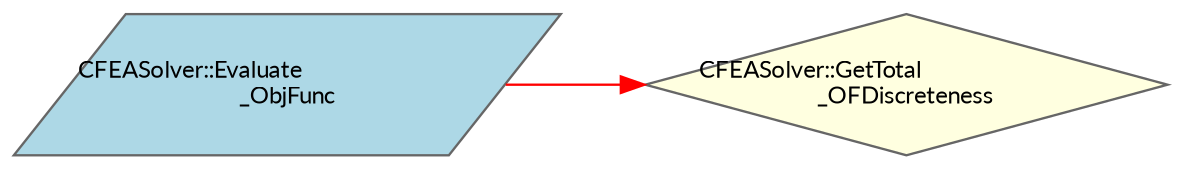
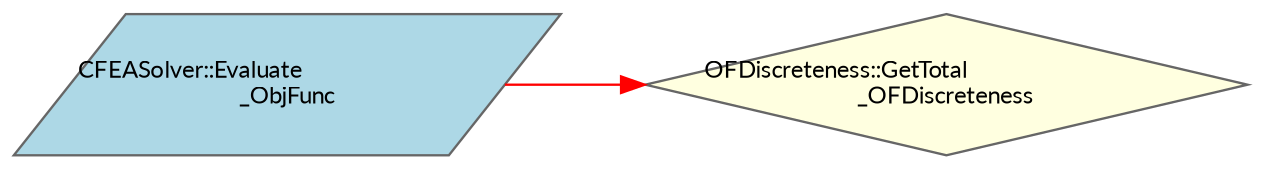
(906, 85) -> (946, 85)
